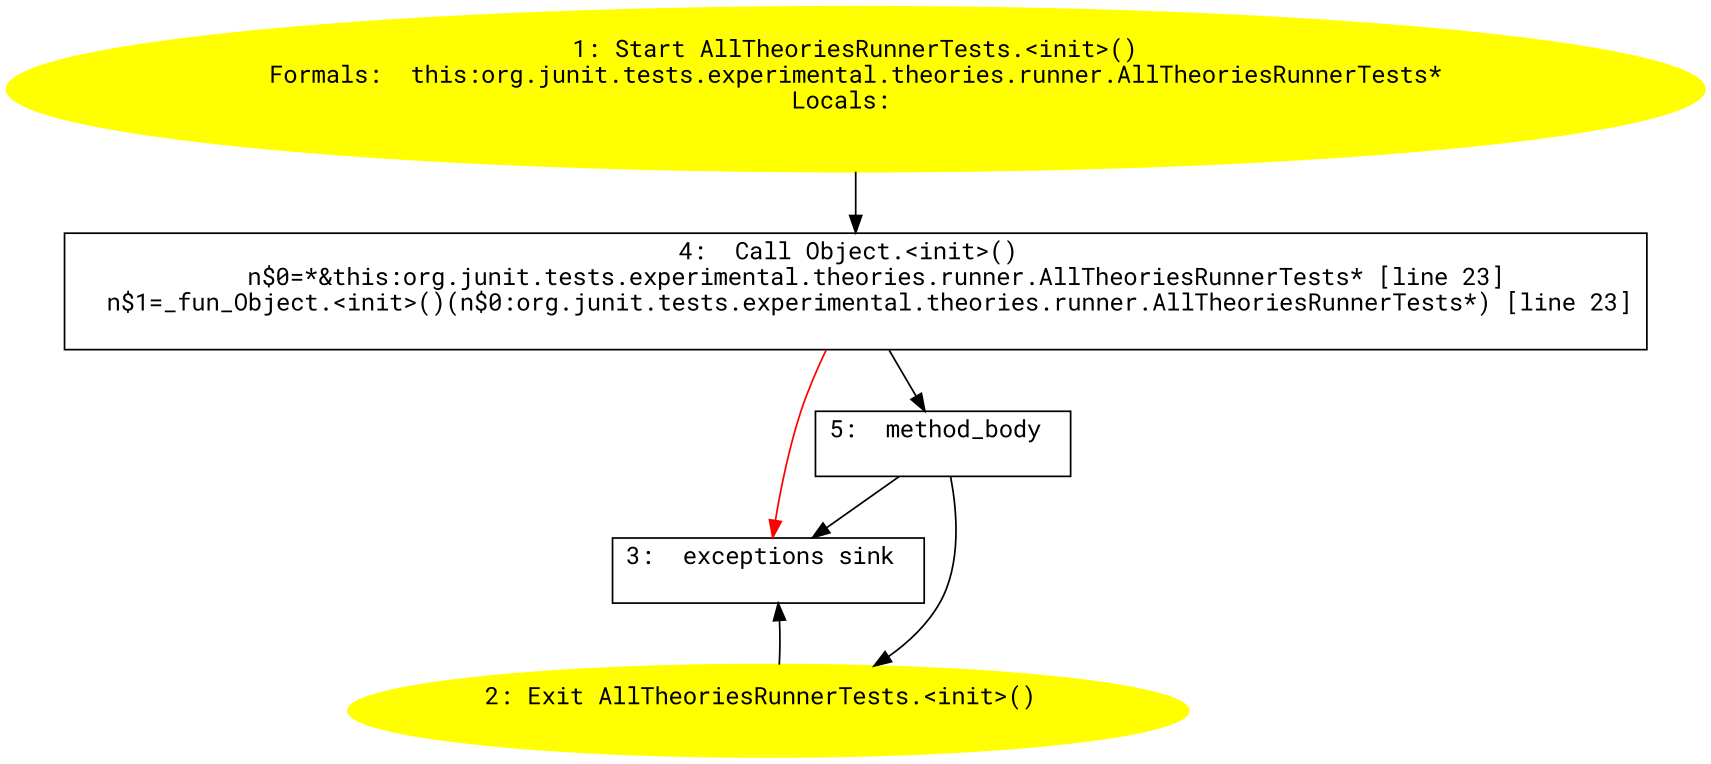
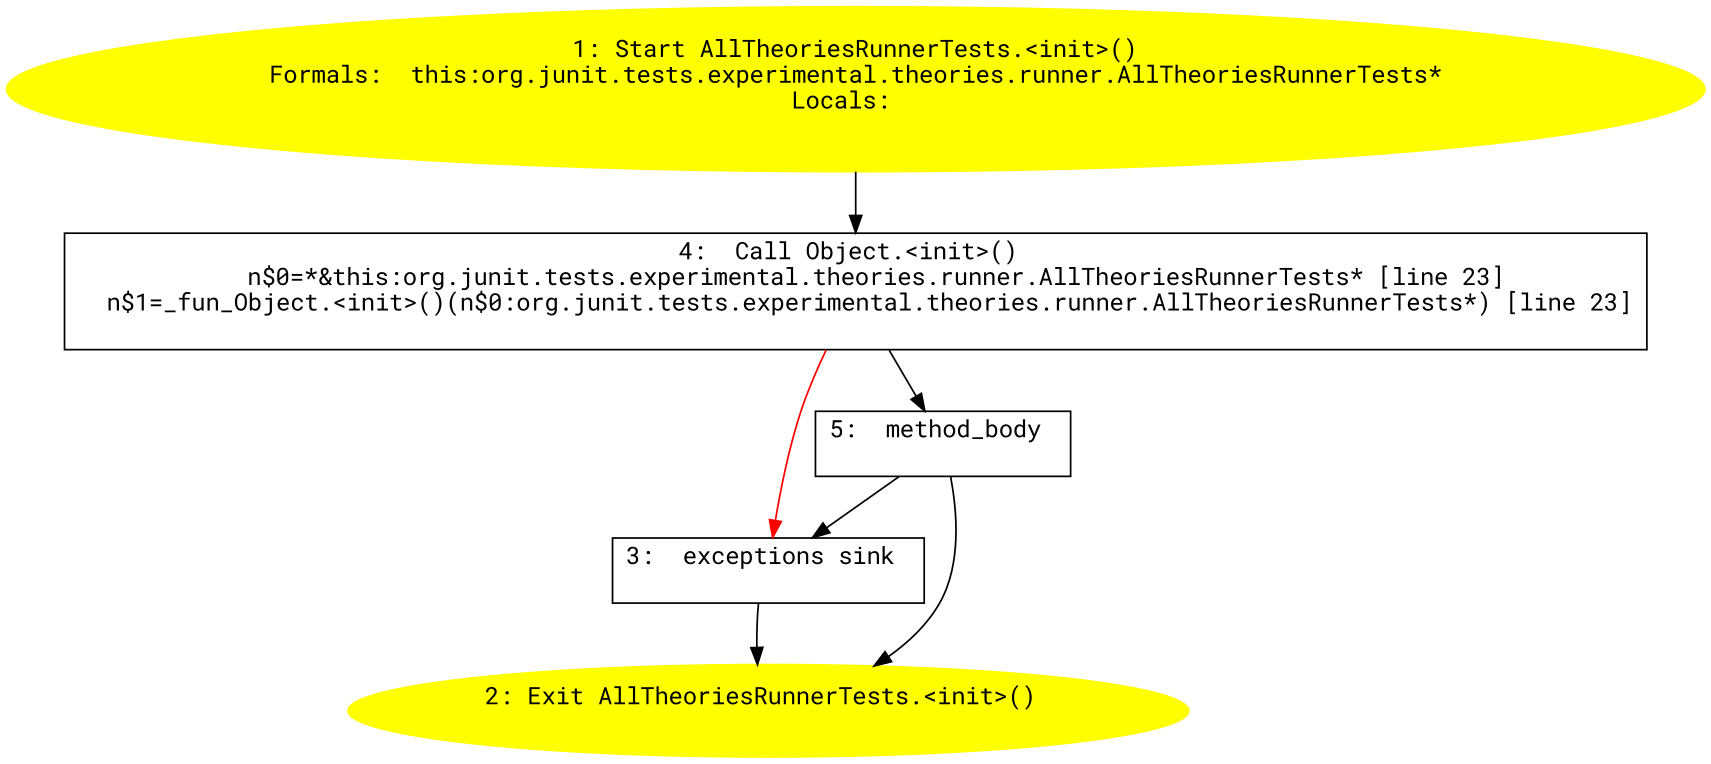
(780, 643) -> (757, 625)
